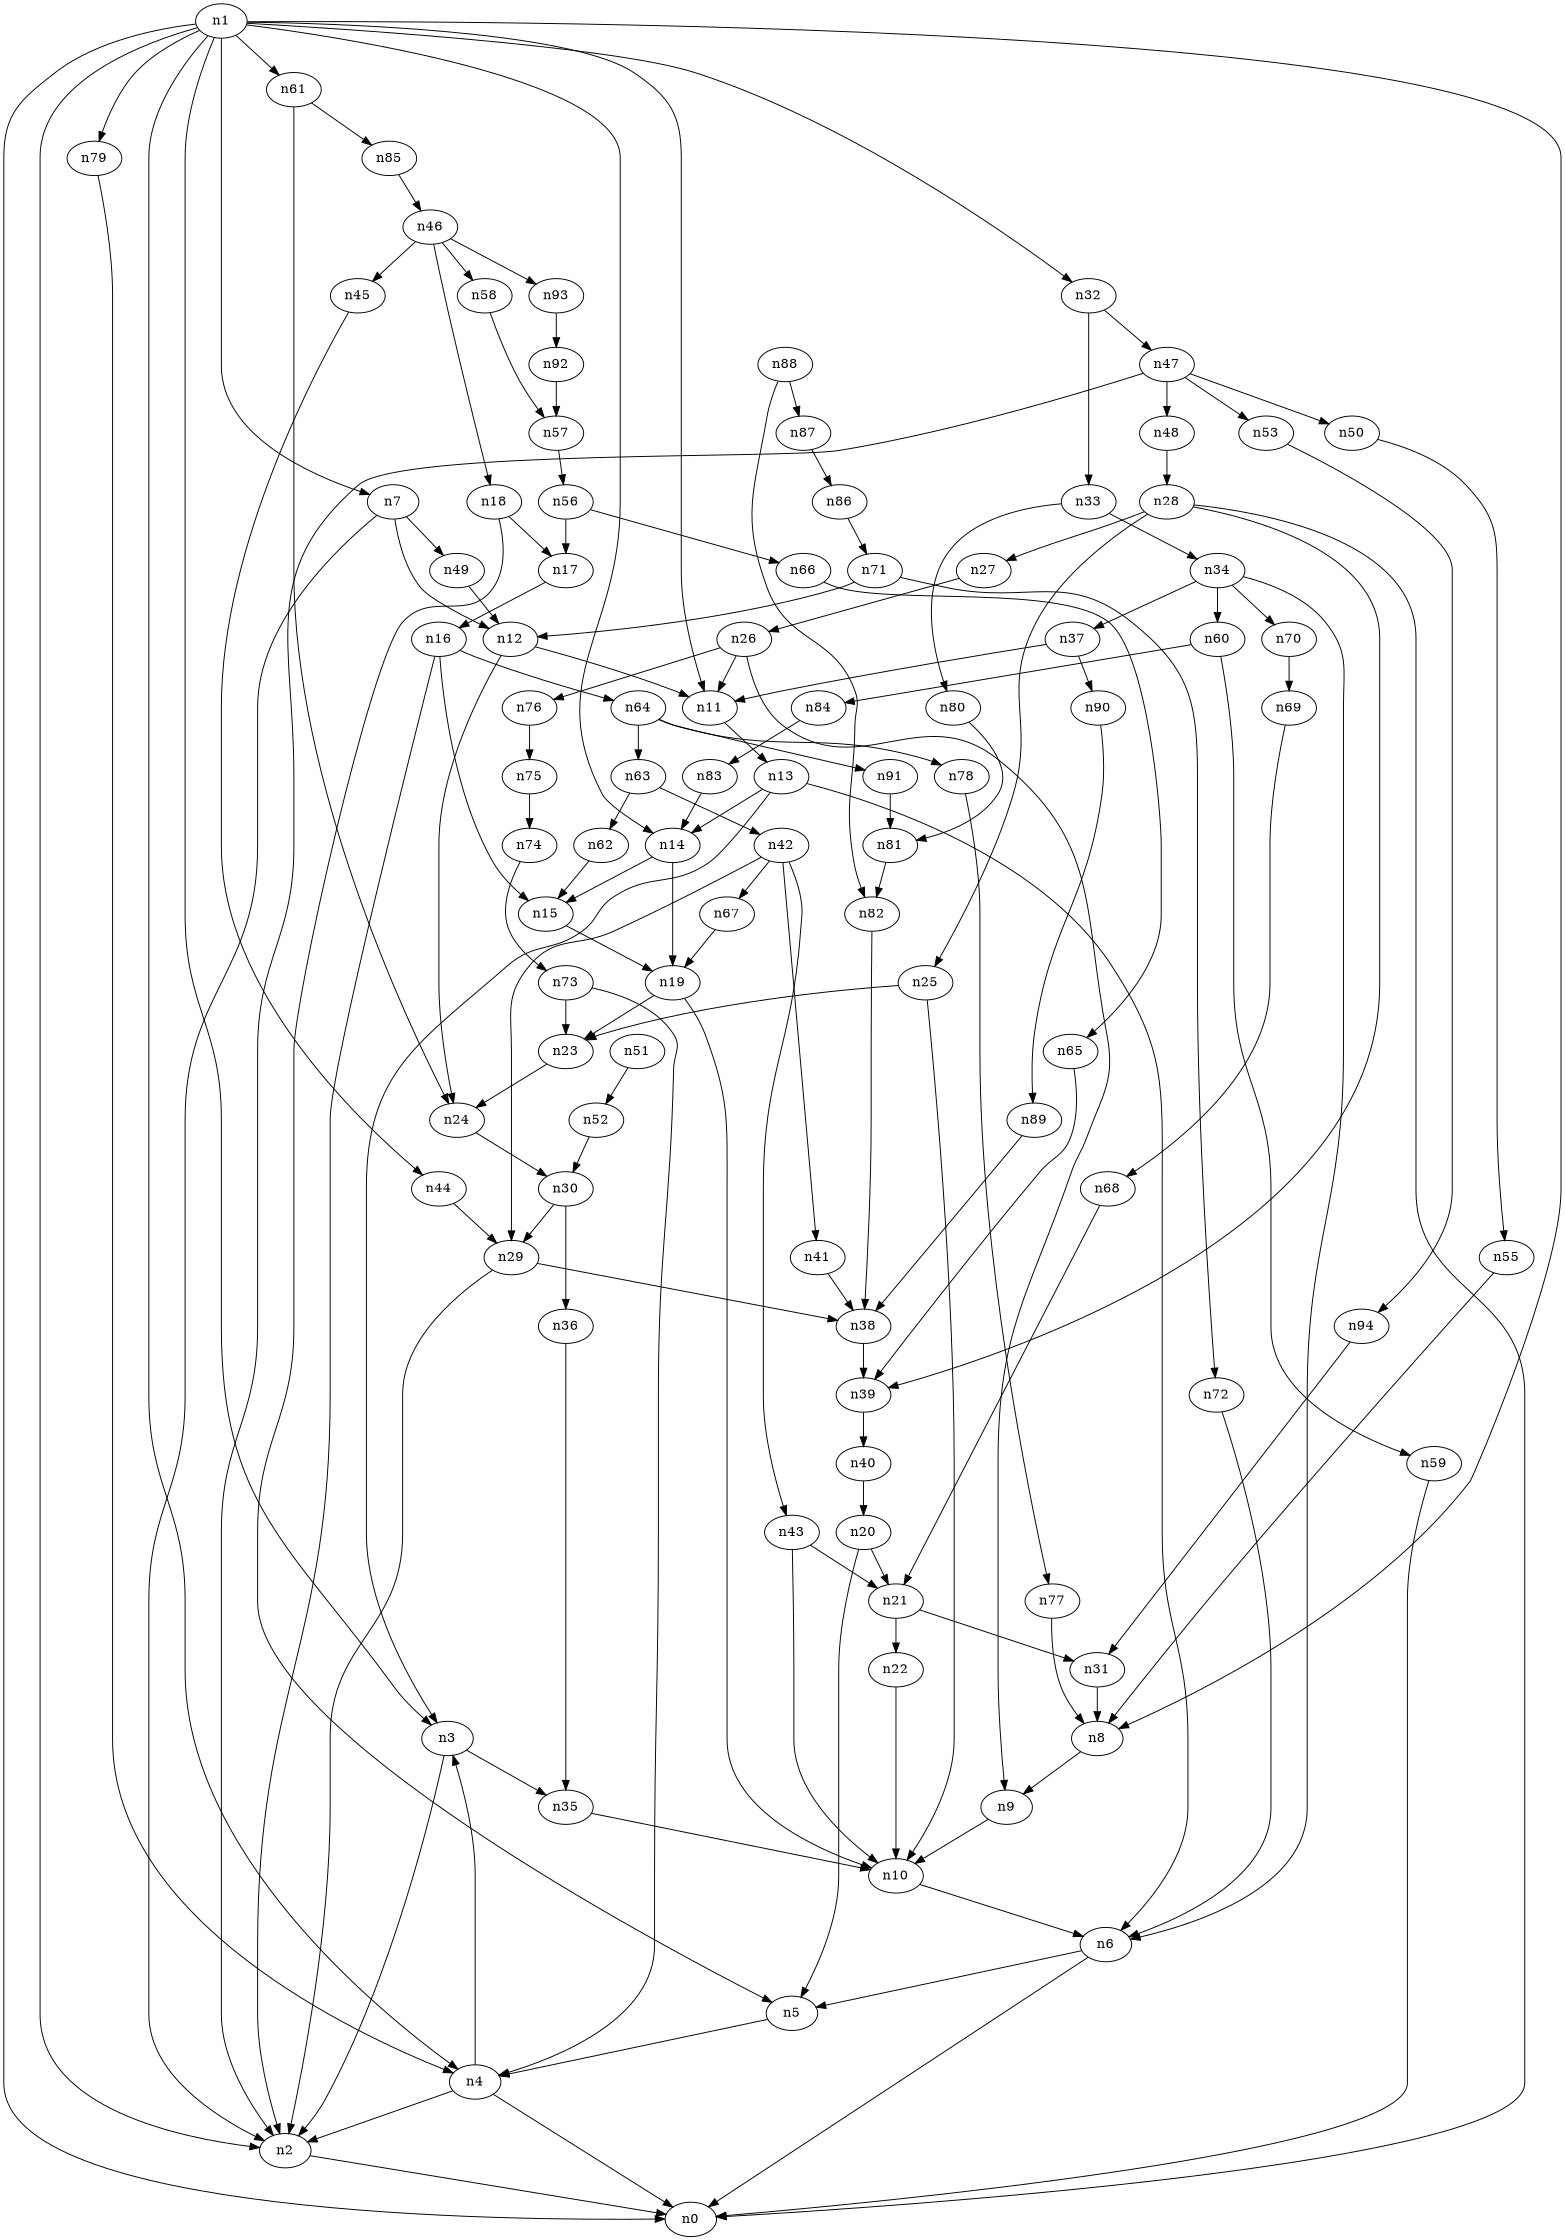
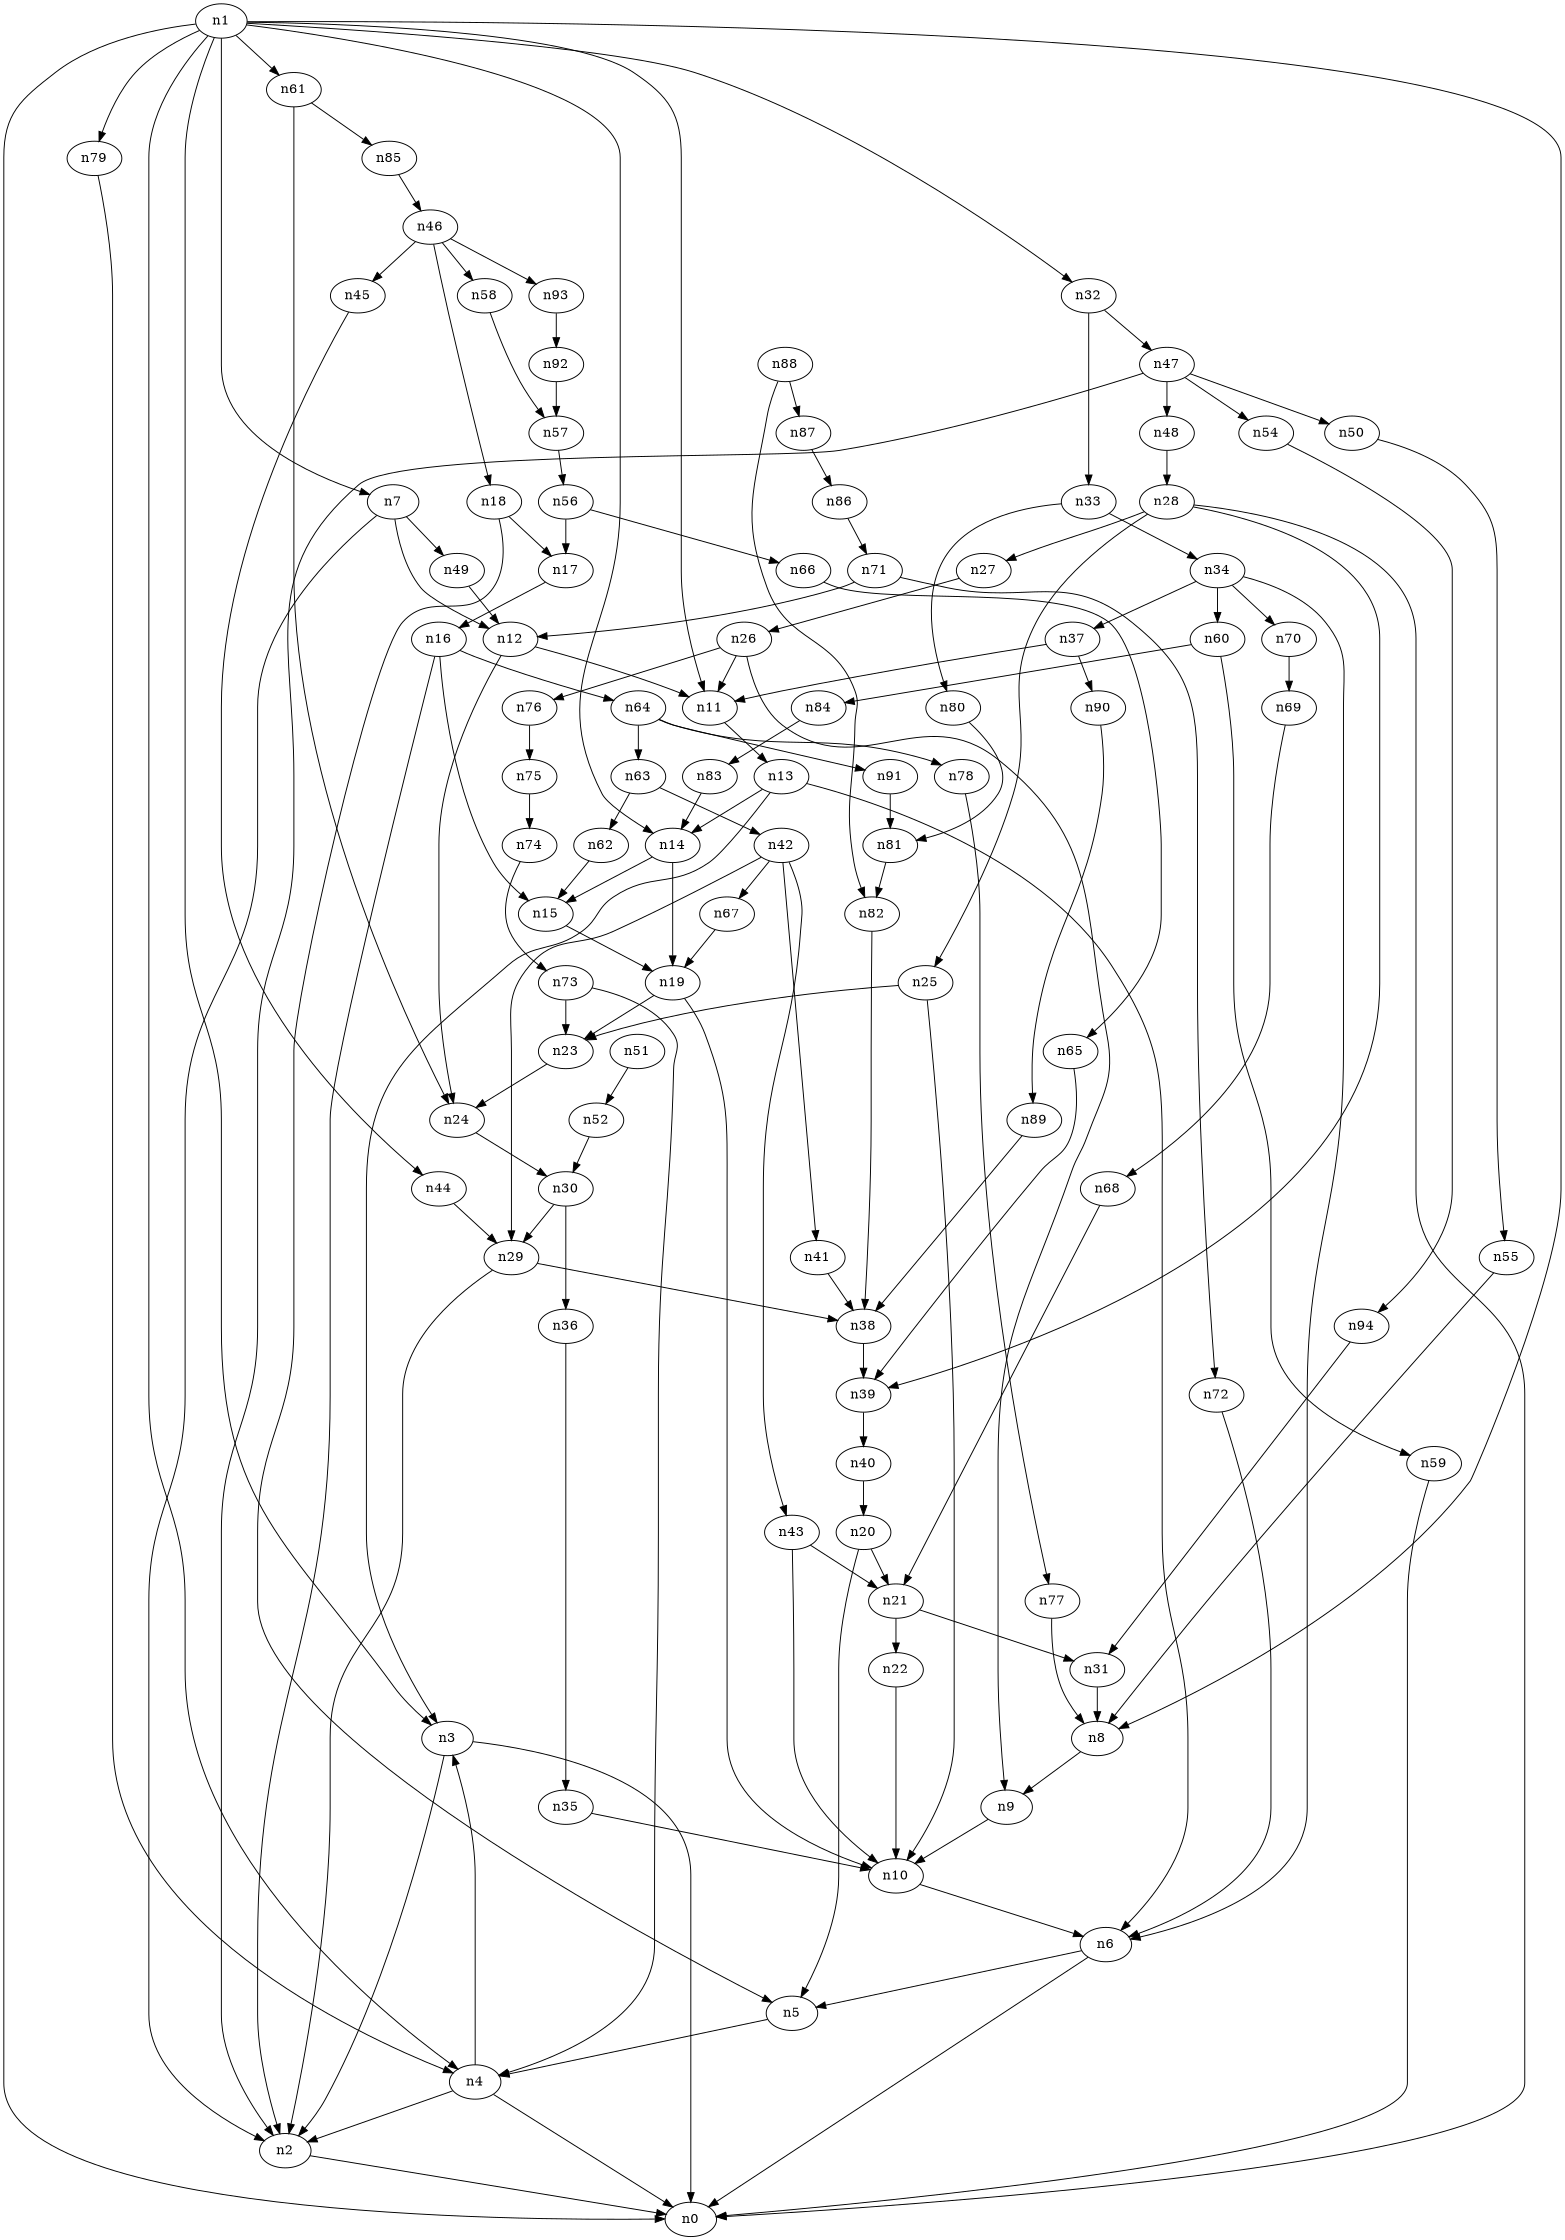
(1266, 433) -> (1266, 433)
(40, 1111) -> none
(502, 1770) -> (691, 1895)
